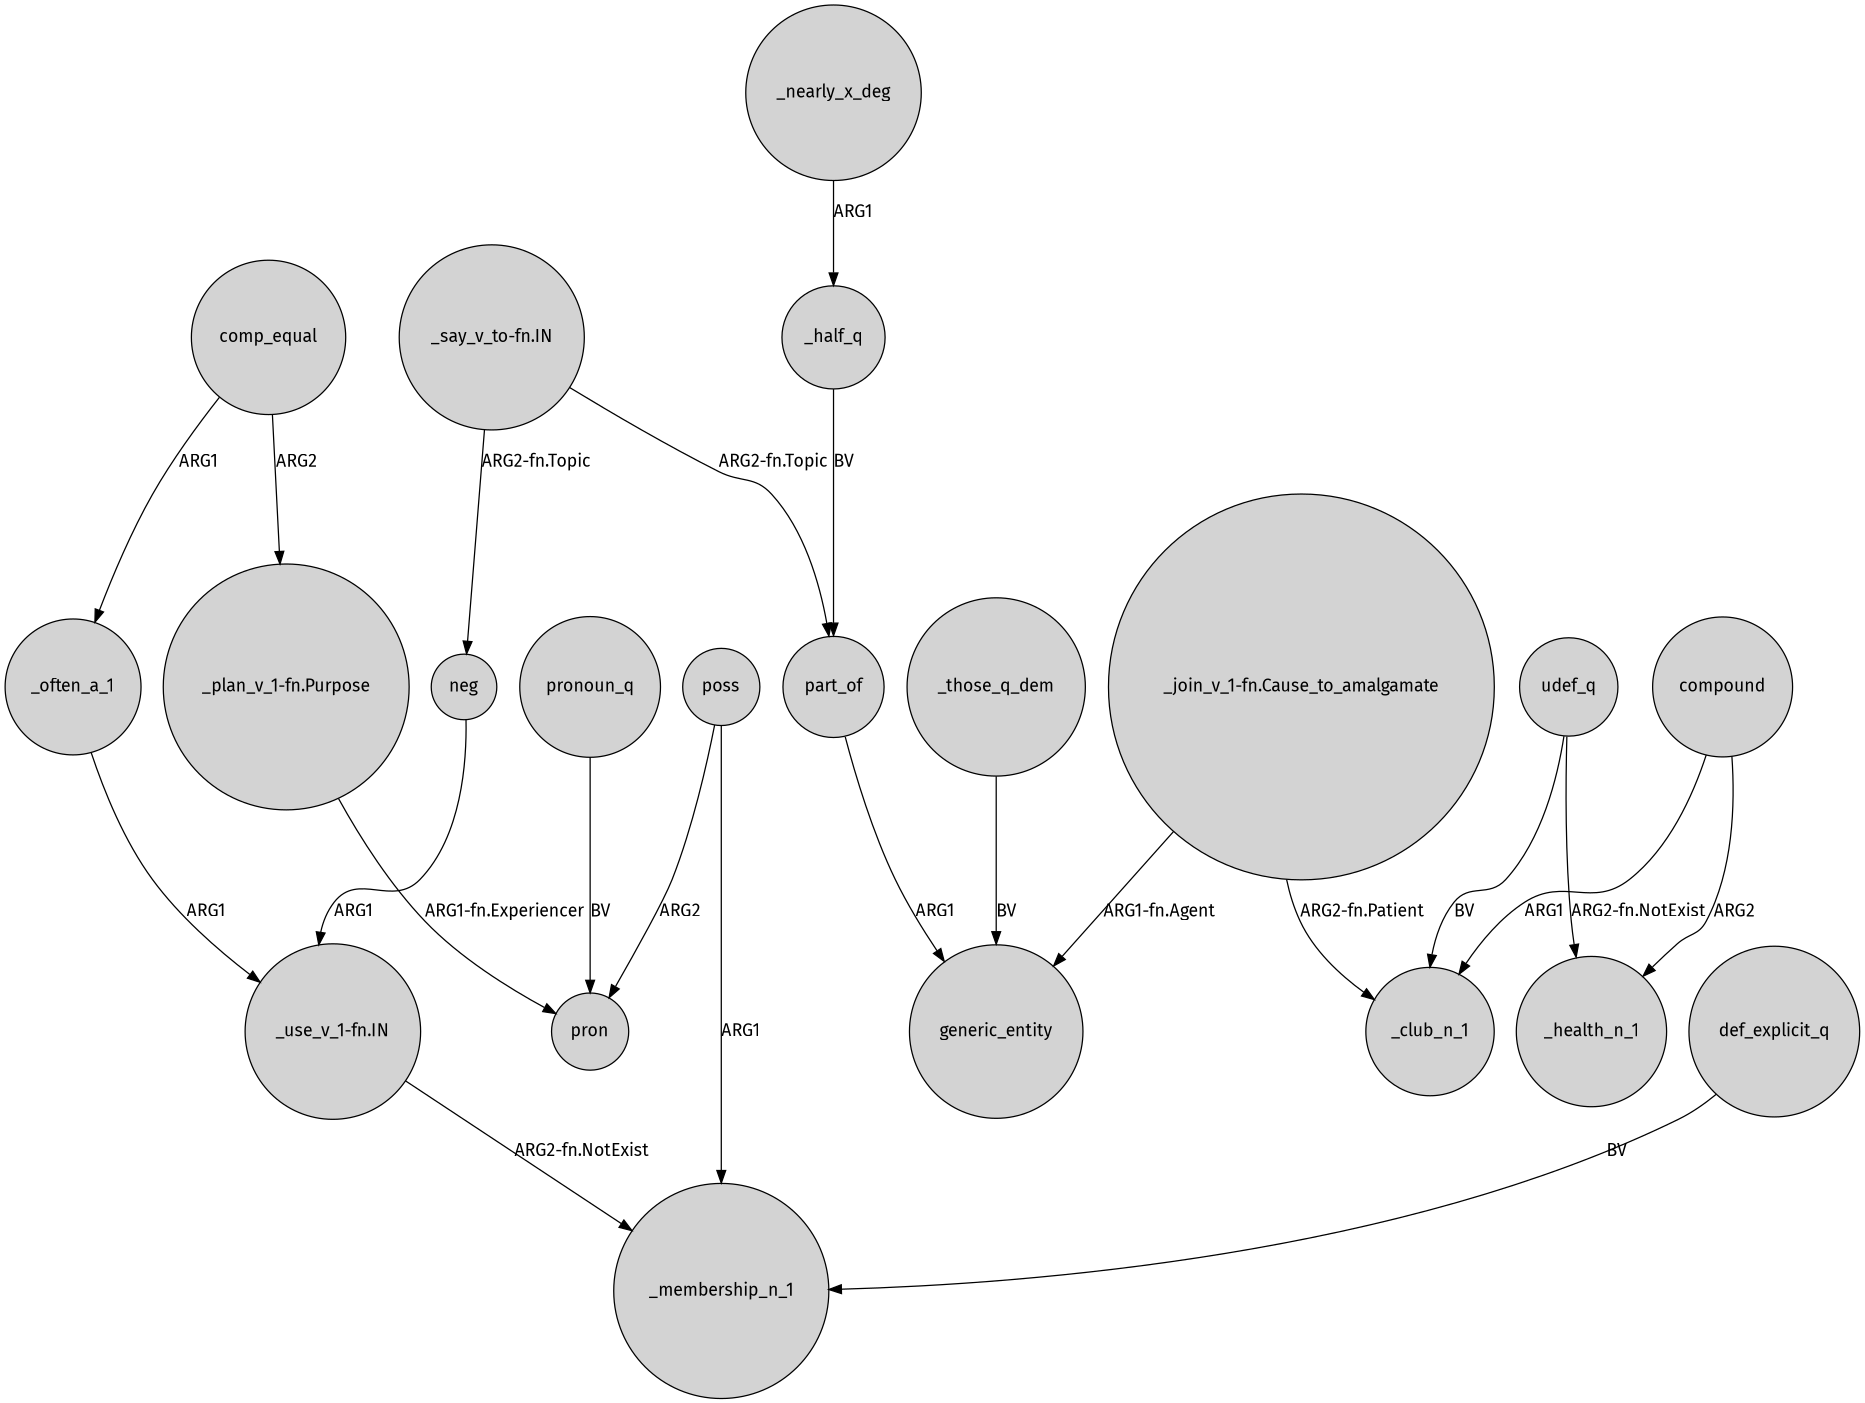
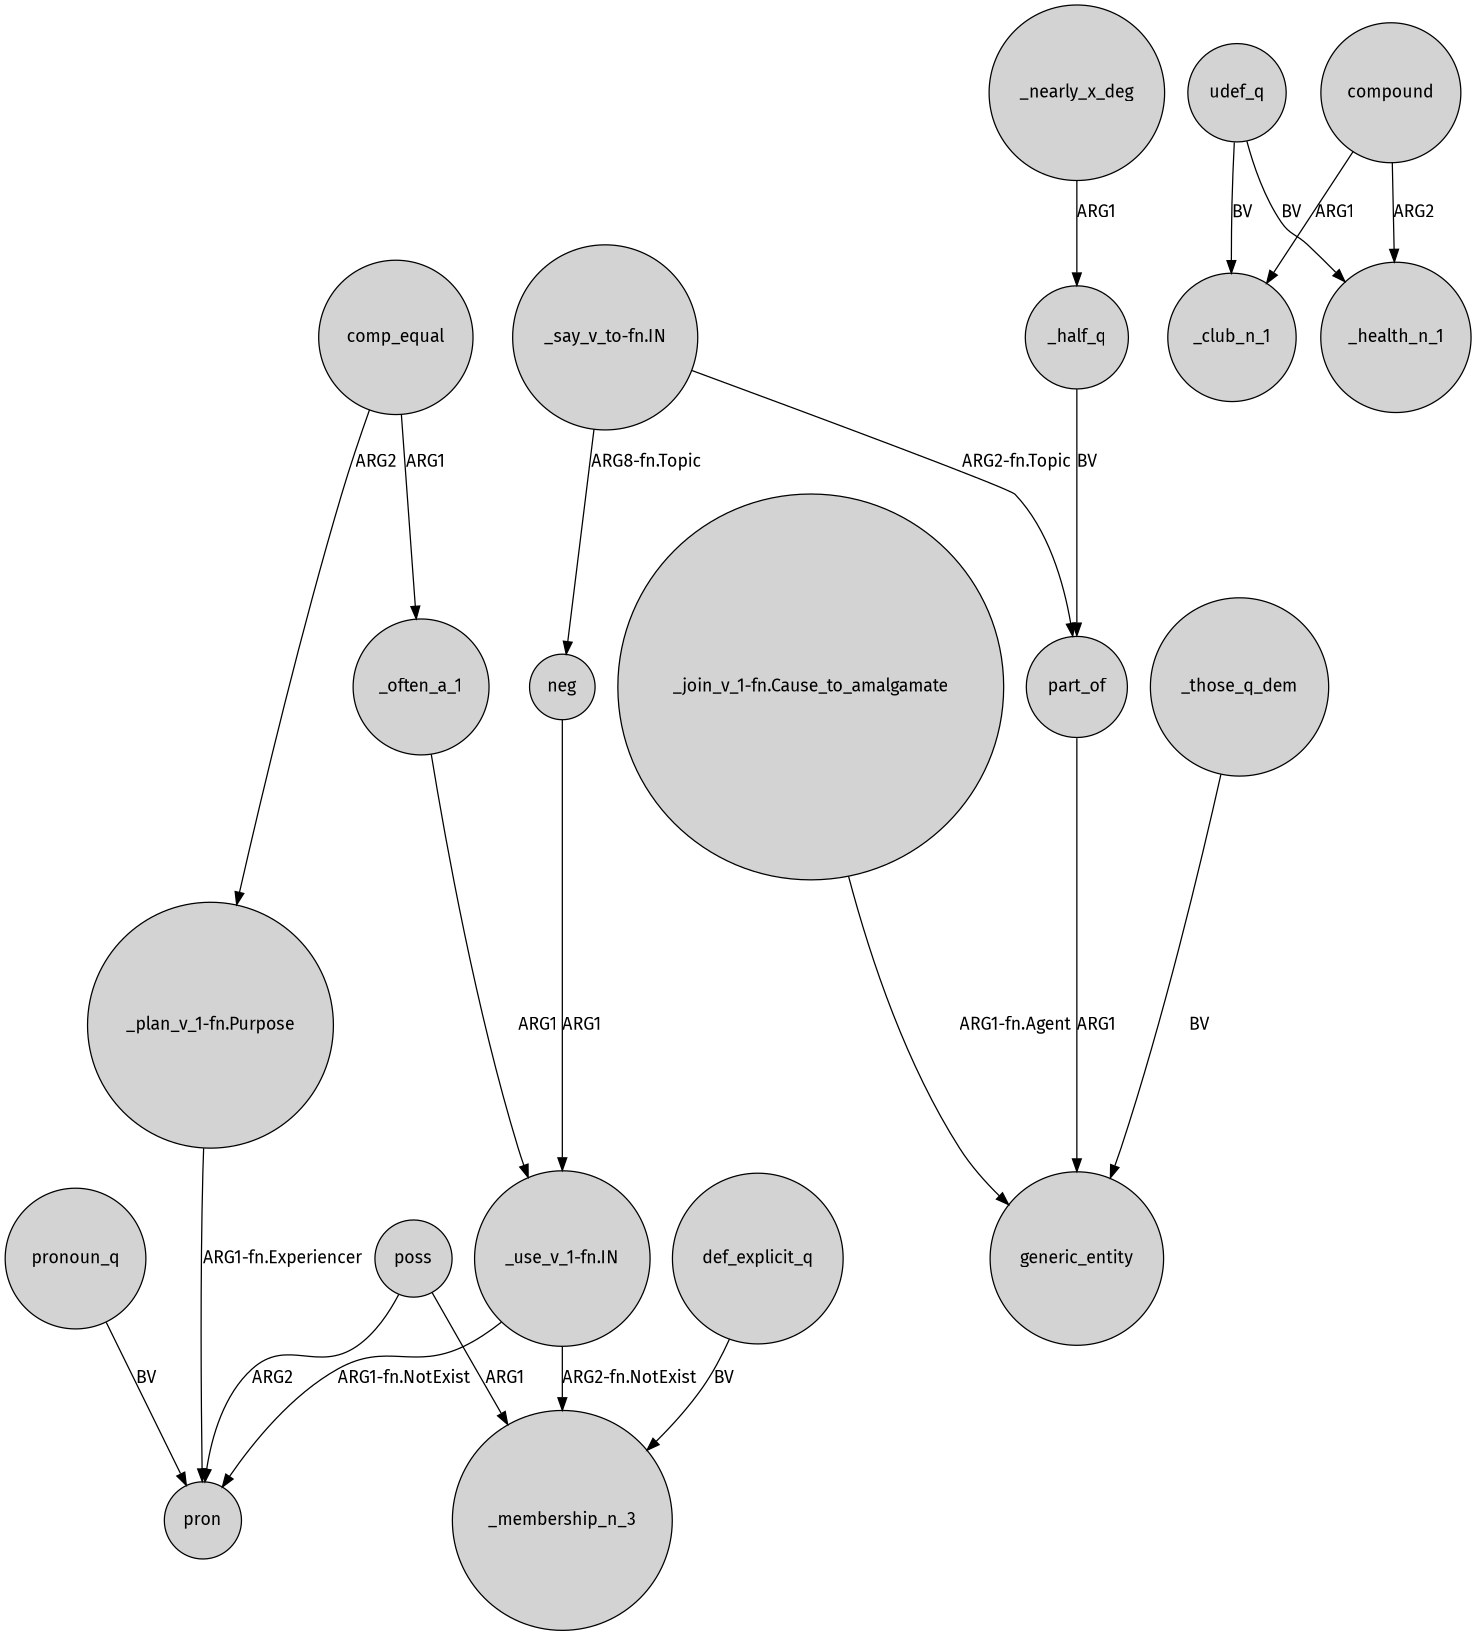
(537, 462) -> (647, 462)
(1639, 912) -> (1291, 213)
(1314, 944) -> none
(721, 1291) -> (562, 1520)
none -> (347, 1365)
